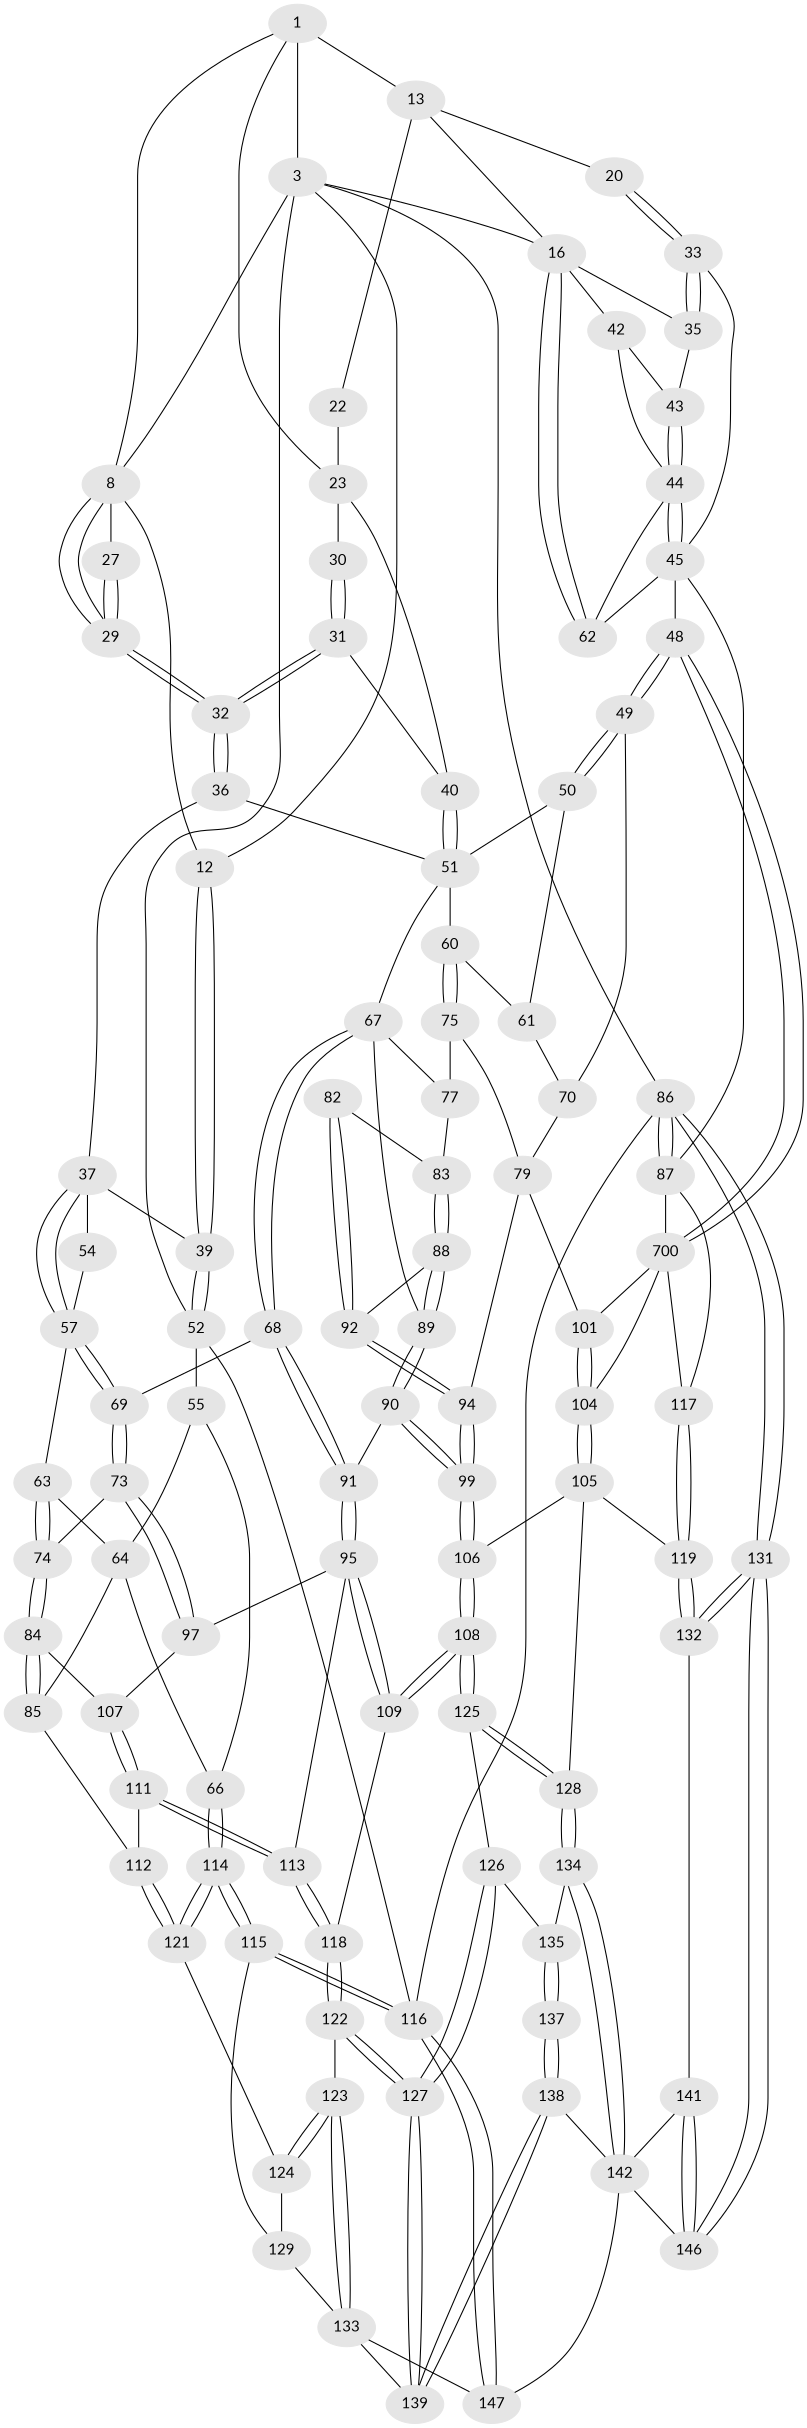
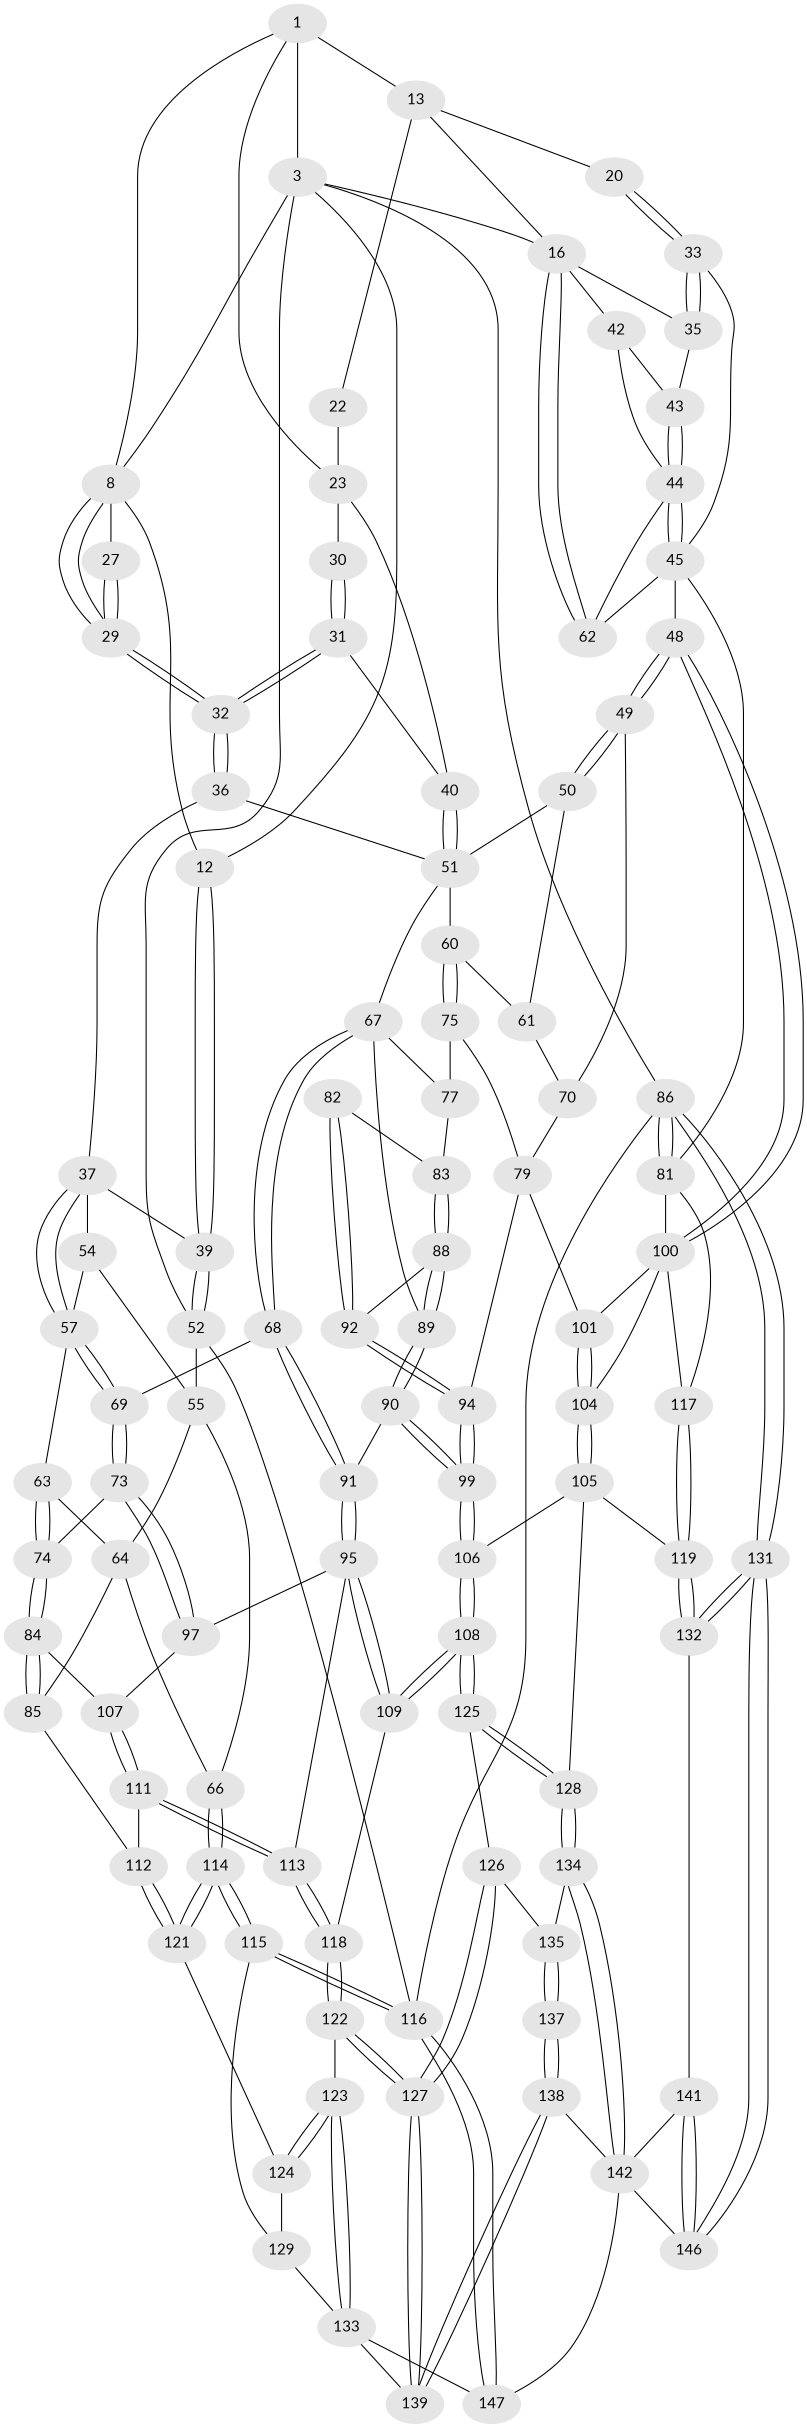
(666, 1175) -> (666, 1175)
(666, 1252) -> (666, 1252)
none -> (142, 1329)
